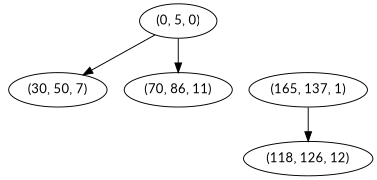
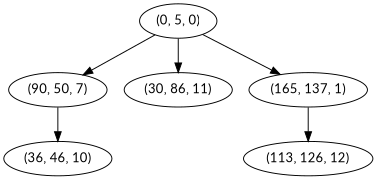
none -> (237, 52)
(58, 90) -> (58, 90)
(178, 90) -> (178, 90)
none -> (58, 159)
(308, 159) -> (308, 159)
